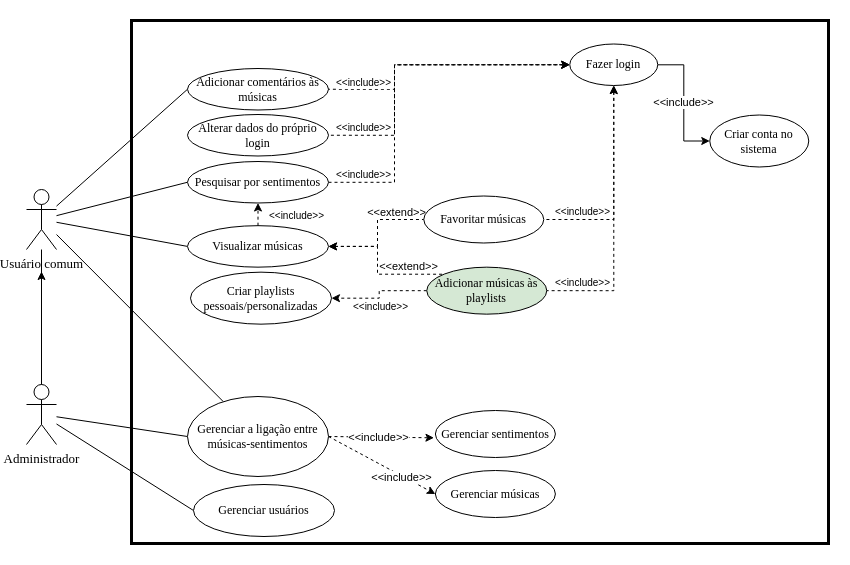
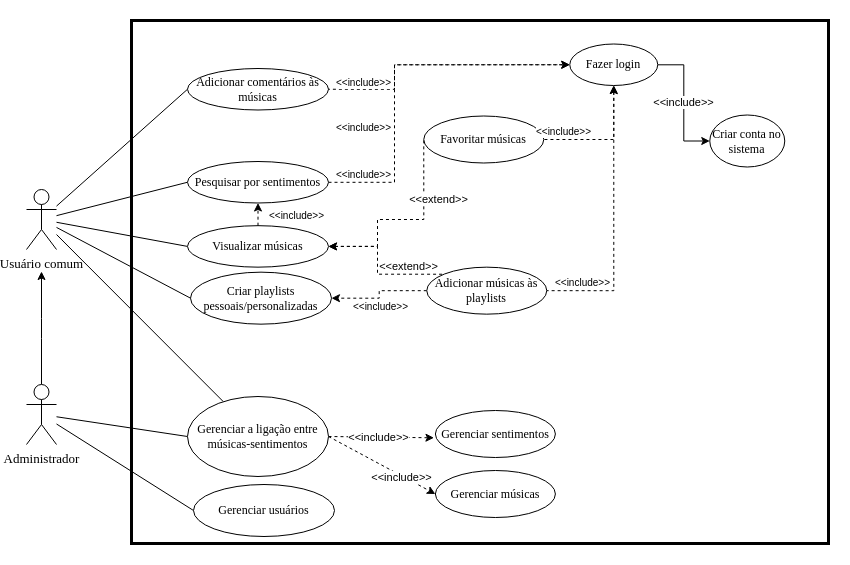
(258, 135) -> none
(361, 135) -> none
(759, 141) -> (747, 141)
(484, 220) -> (484, 140)
(42, 261) -> (123, 263)
(487, 291) -> (487, 291)
